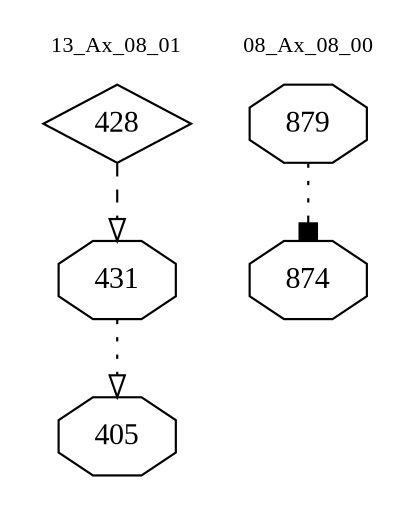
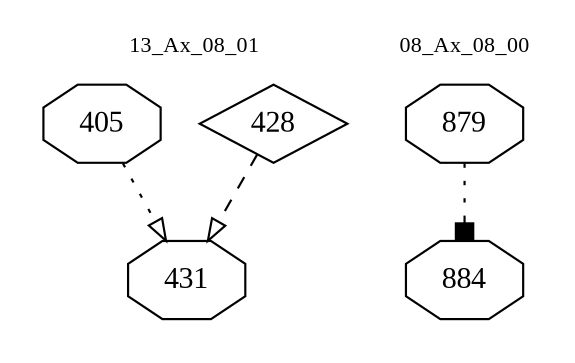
(308, 280) -> (465, 280)
(117, 348) -> (139, 192)
